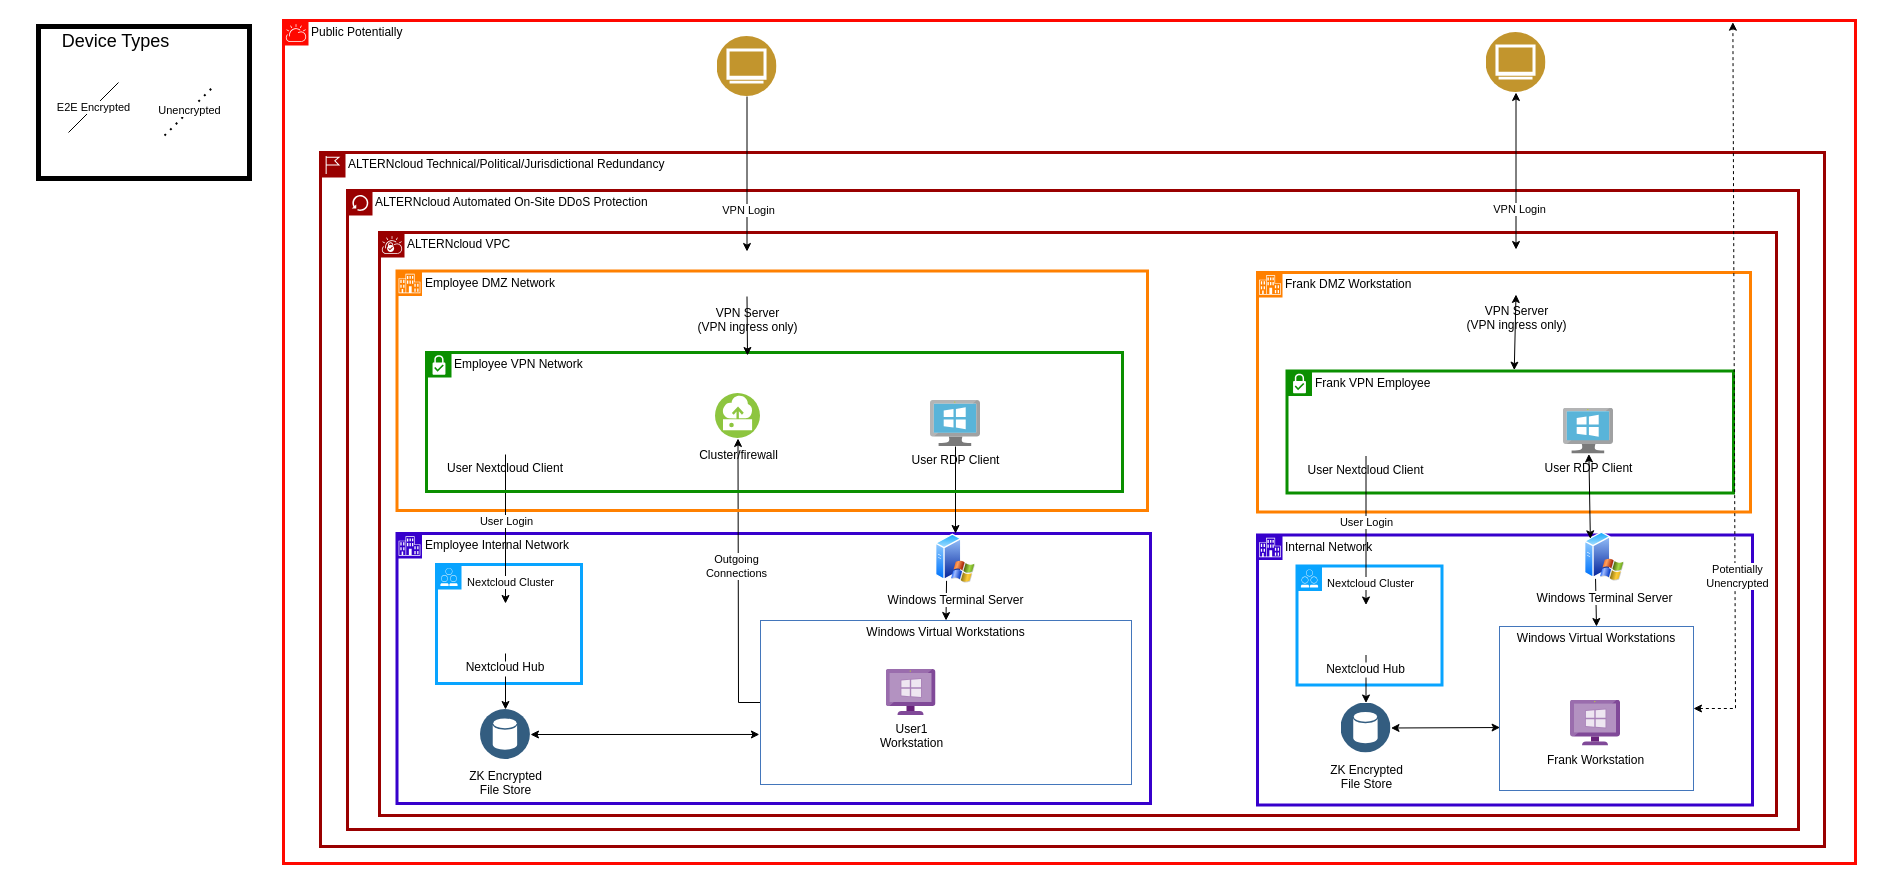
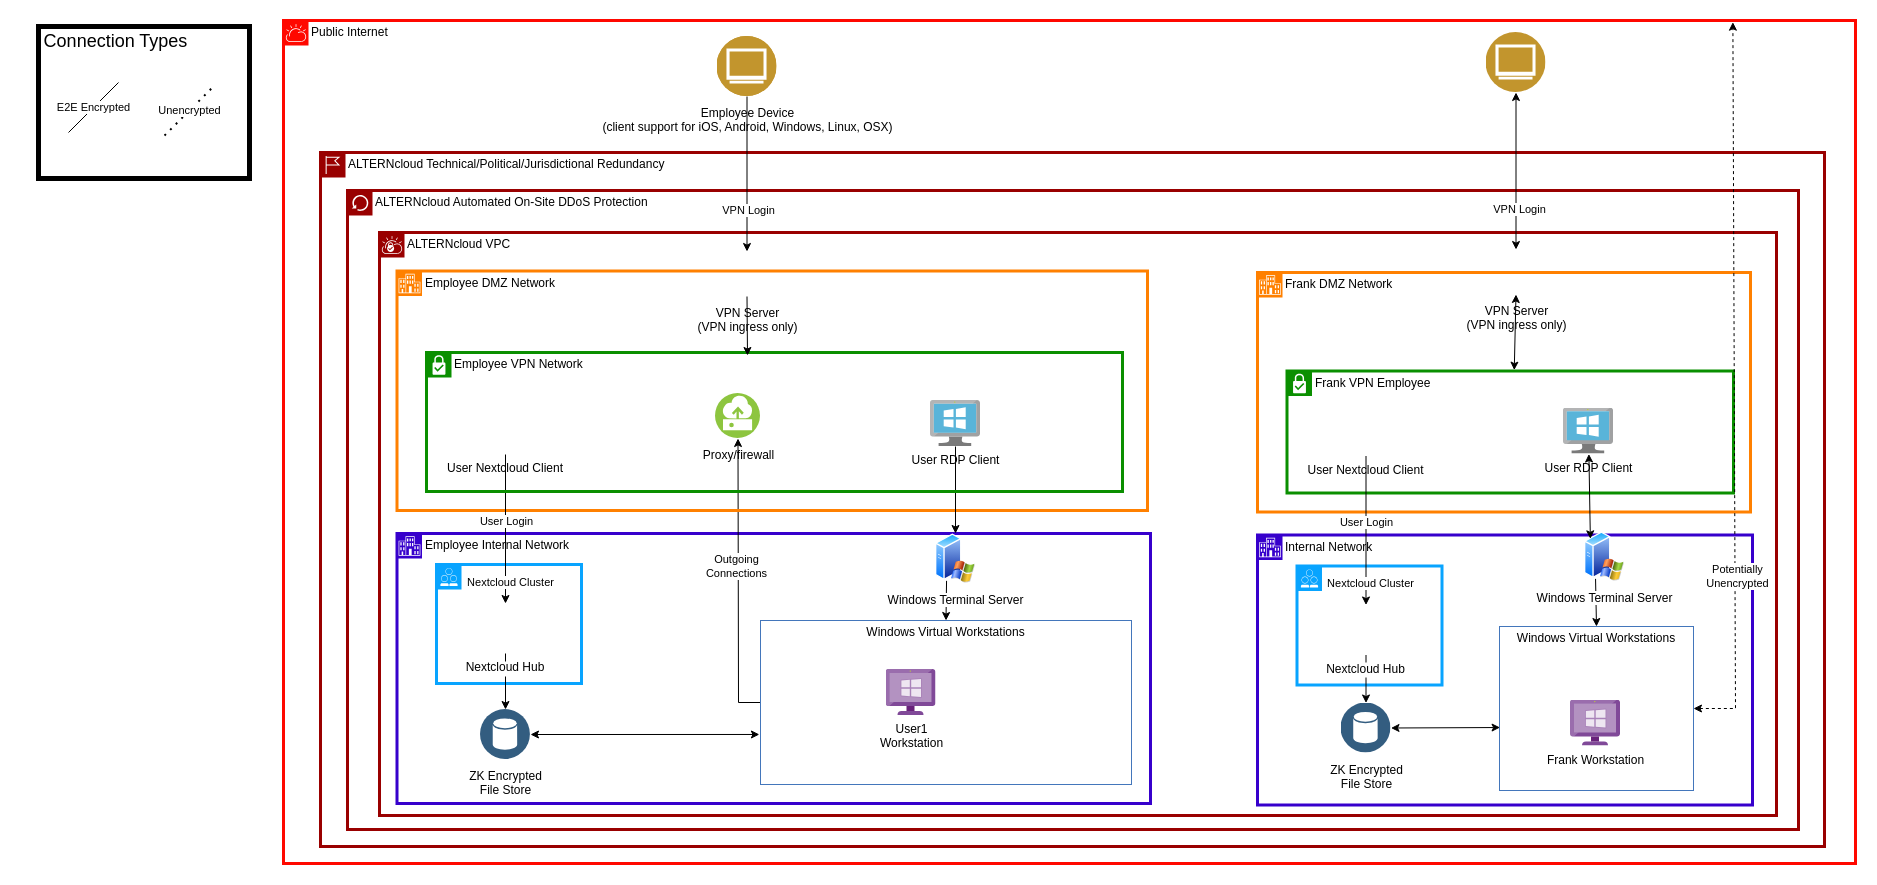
(363, 33) -> (357, 33)
(116, 42) -> (116, 42)
none -> (748, 121)
(1351, 285) -> (1340, 285)
(739, 456) -> (739, 456)
